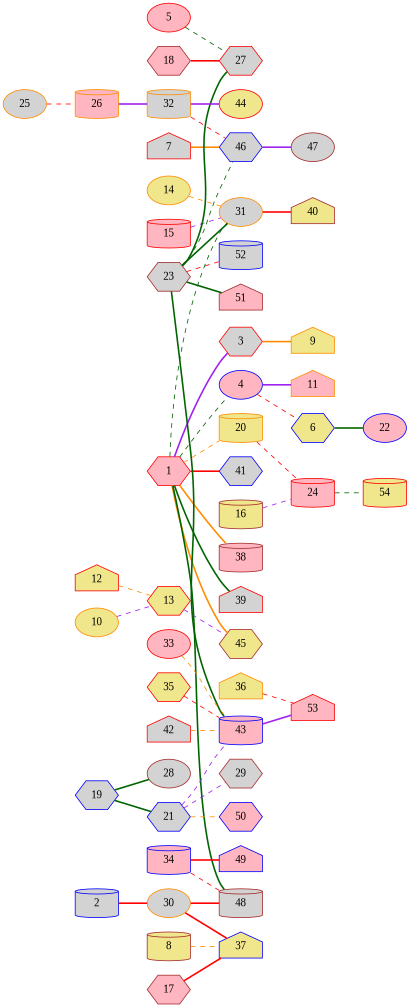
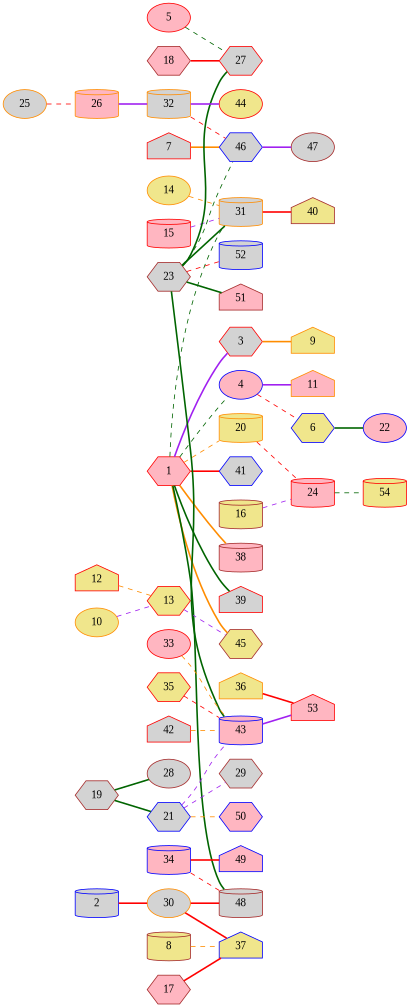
(241, 212) -> (241, 212)
(278, 698) -> (278, 698)
(97, 795) -> (97, 795)
